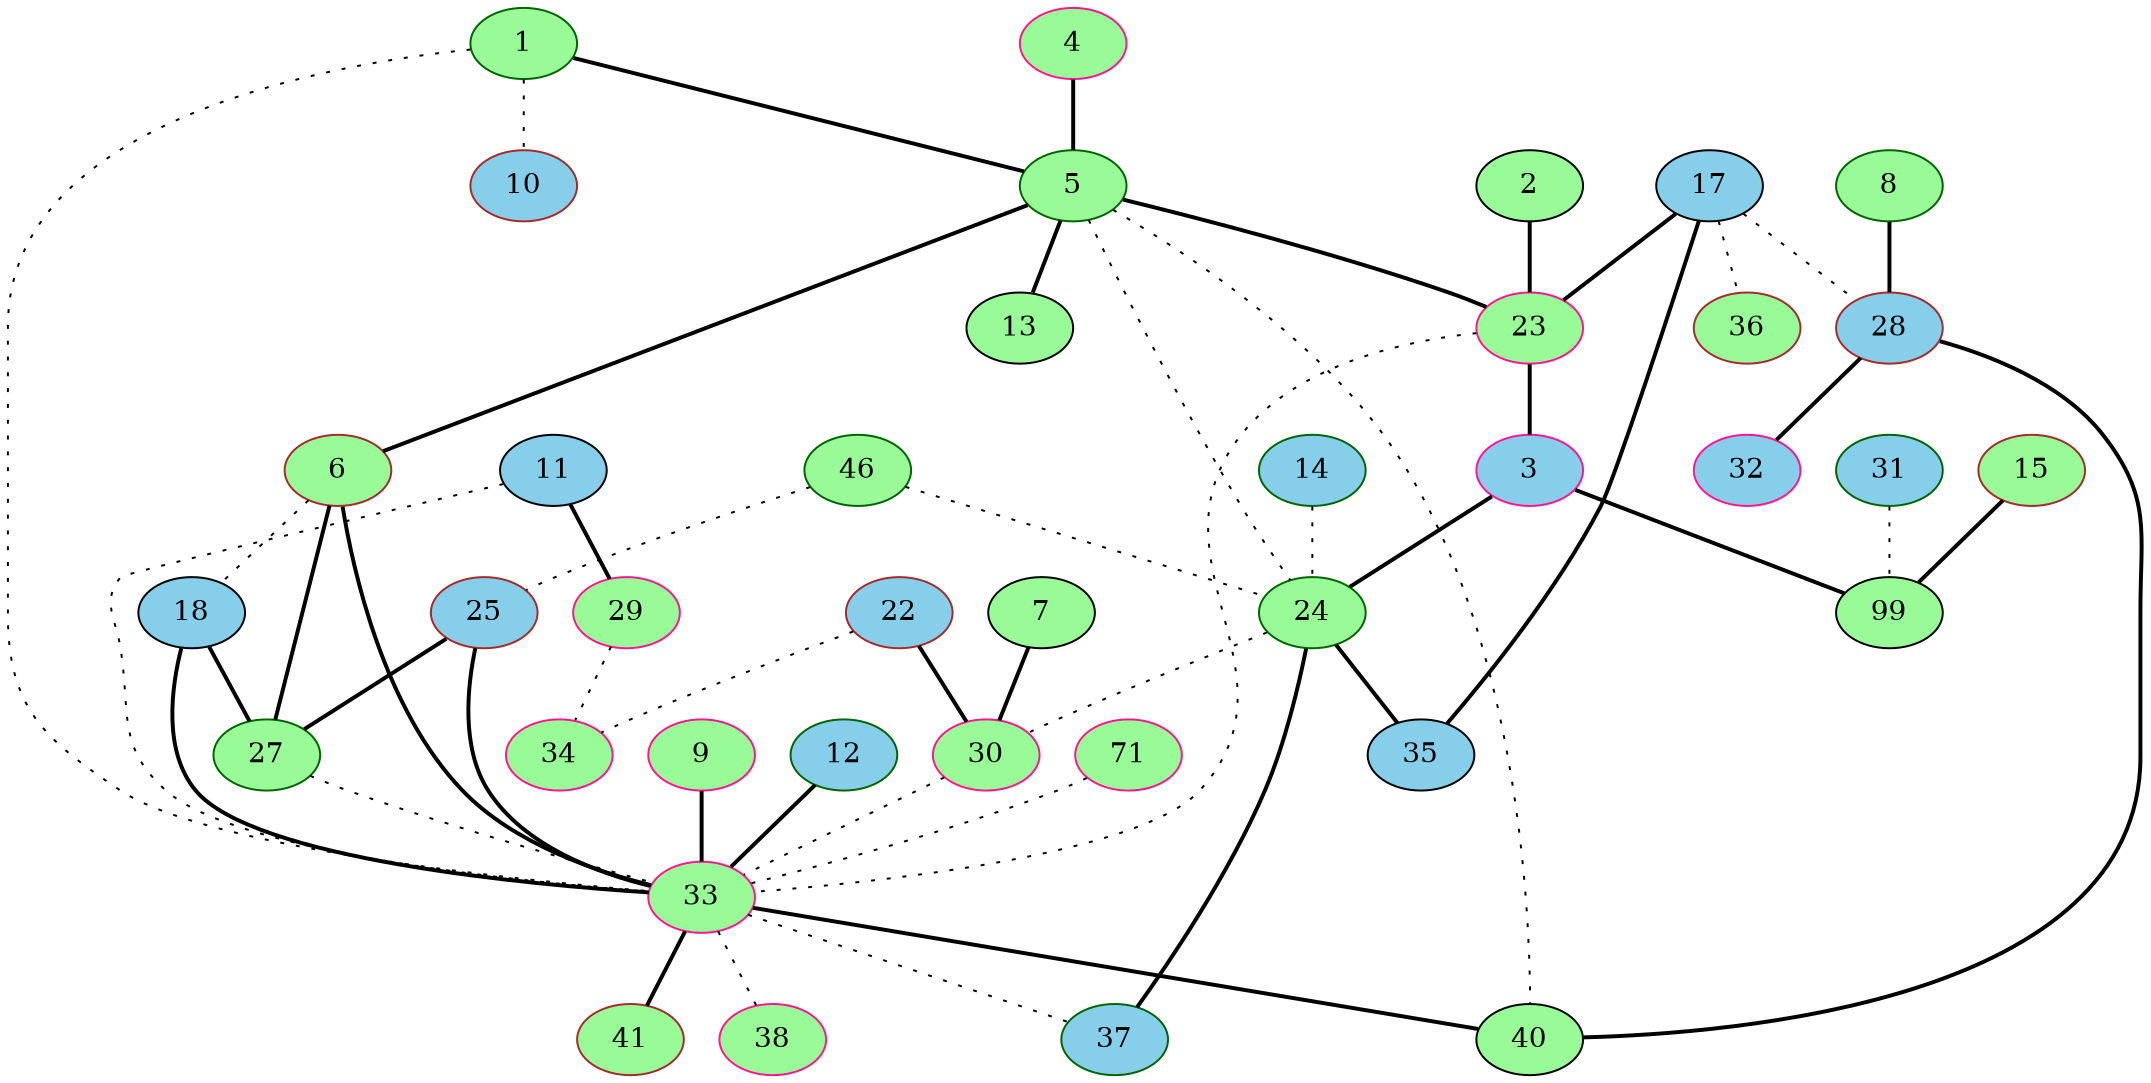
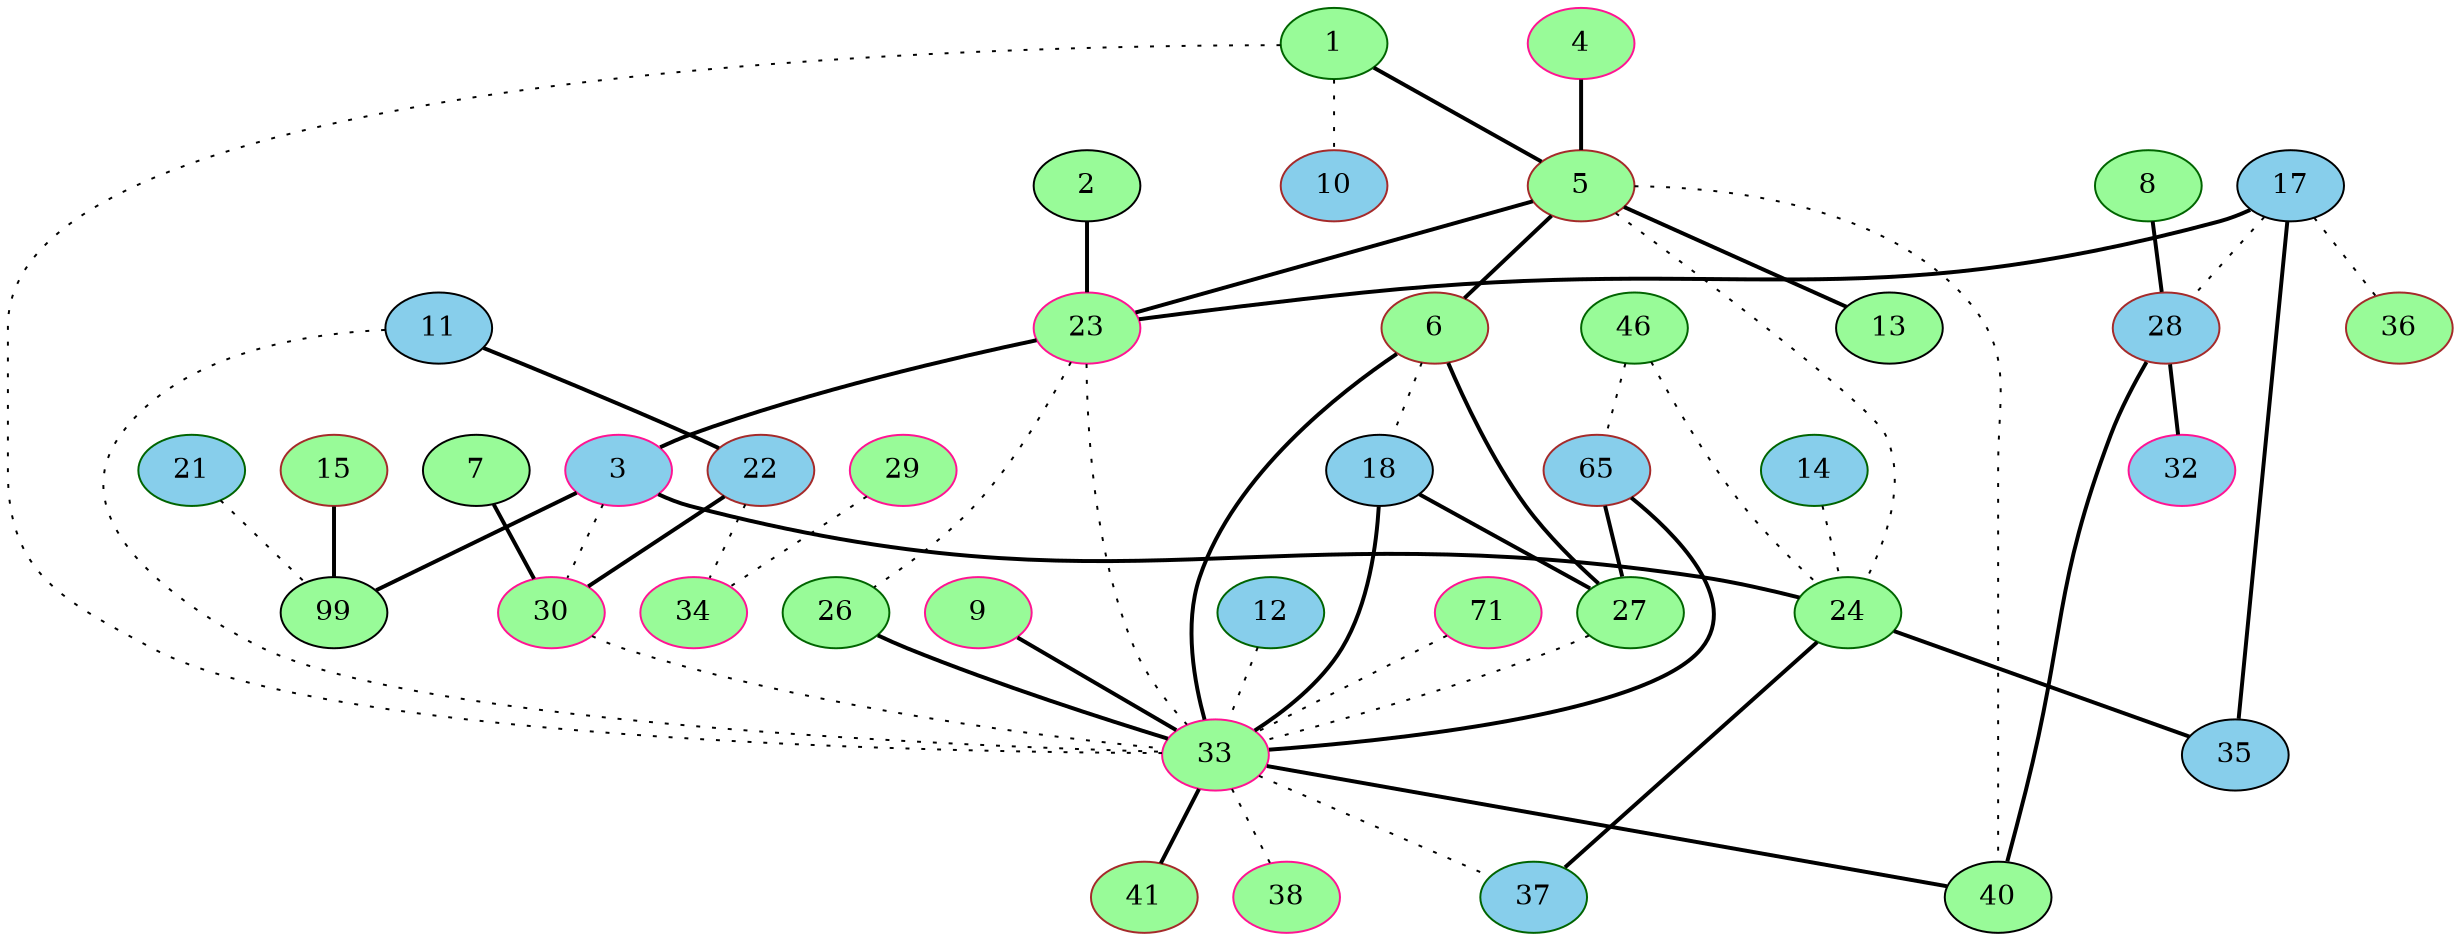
(1073, 186) -> (1581, 186)
(1889, 470) -> (192, 470)
(590, 542) -> (602, 397)
(484, 613) -> (1597, 470)
none -> (836, 613)
(1147, 681) -> (585, 541)
(773, 826) -> (1243, 684)
